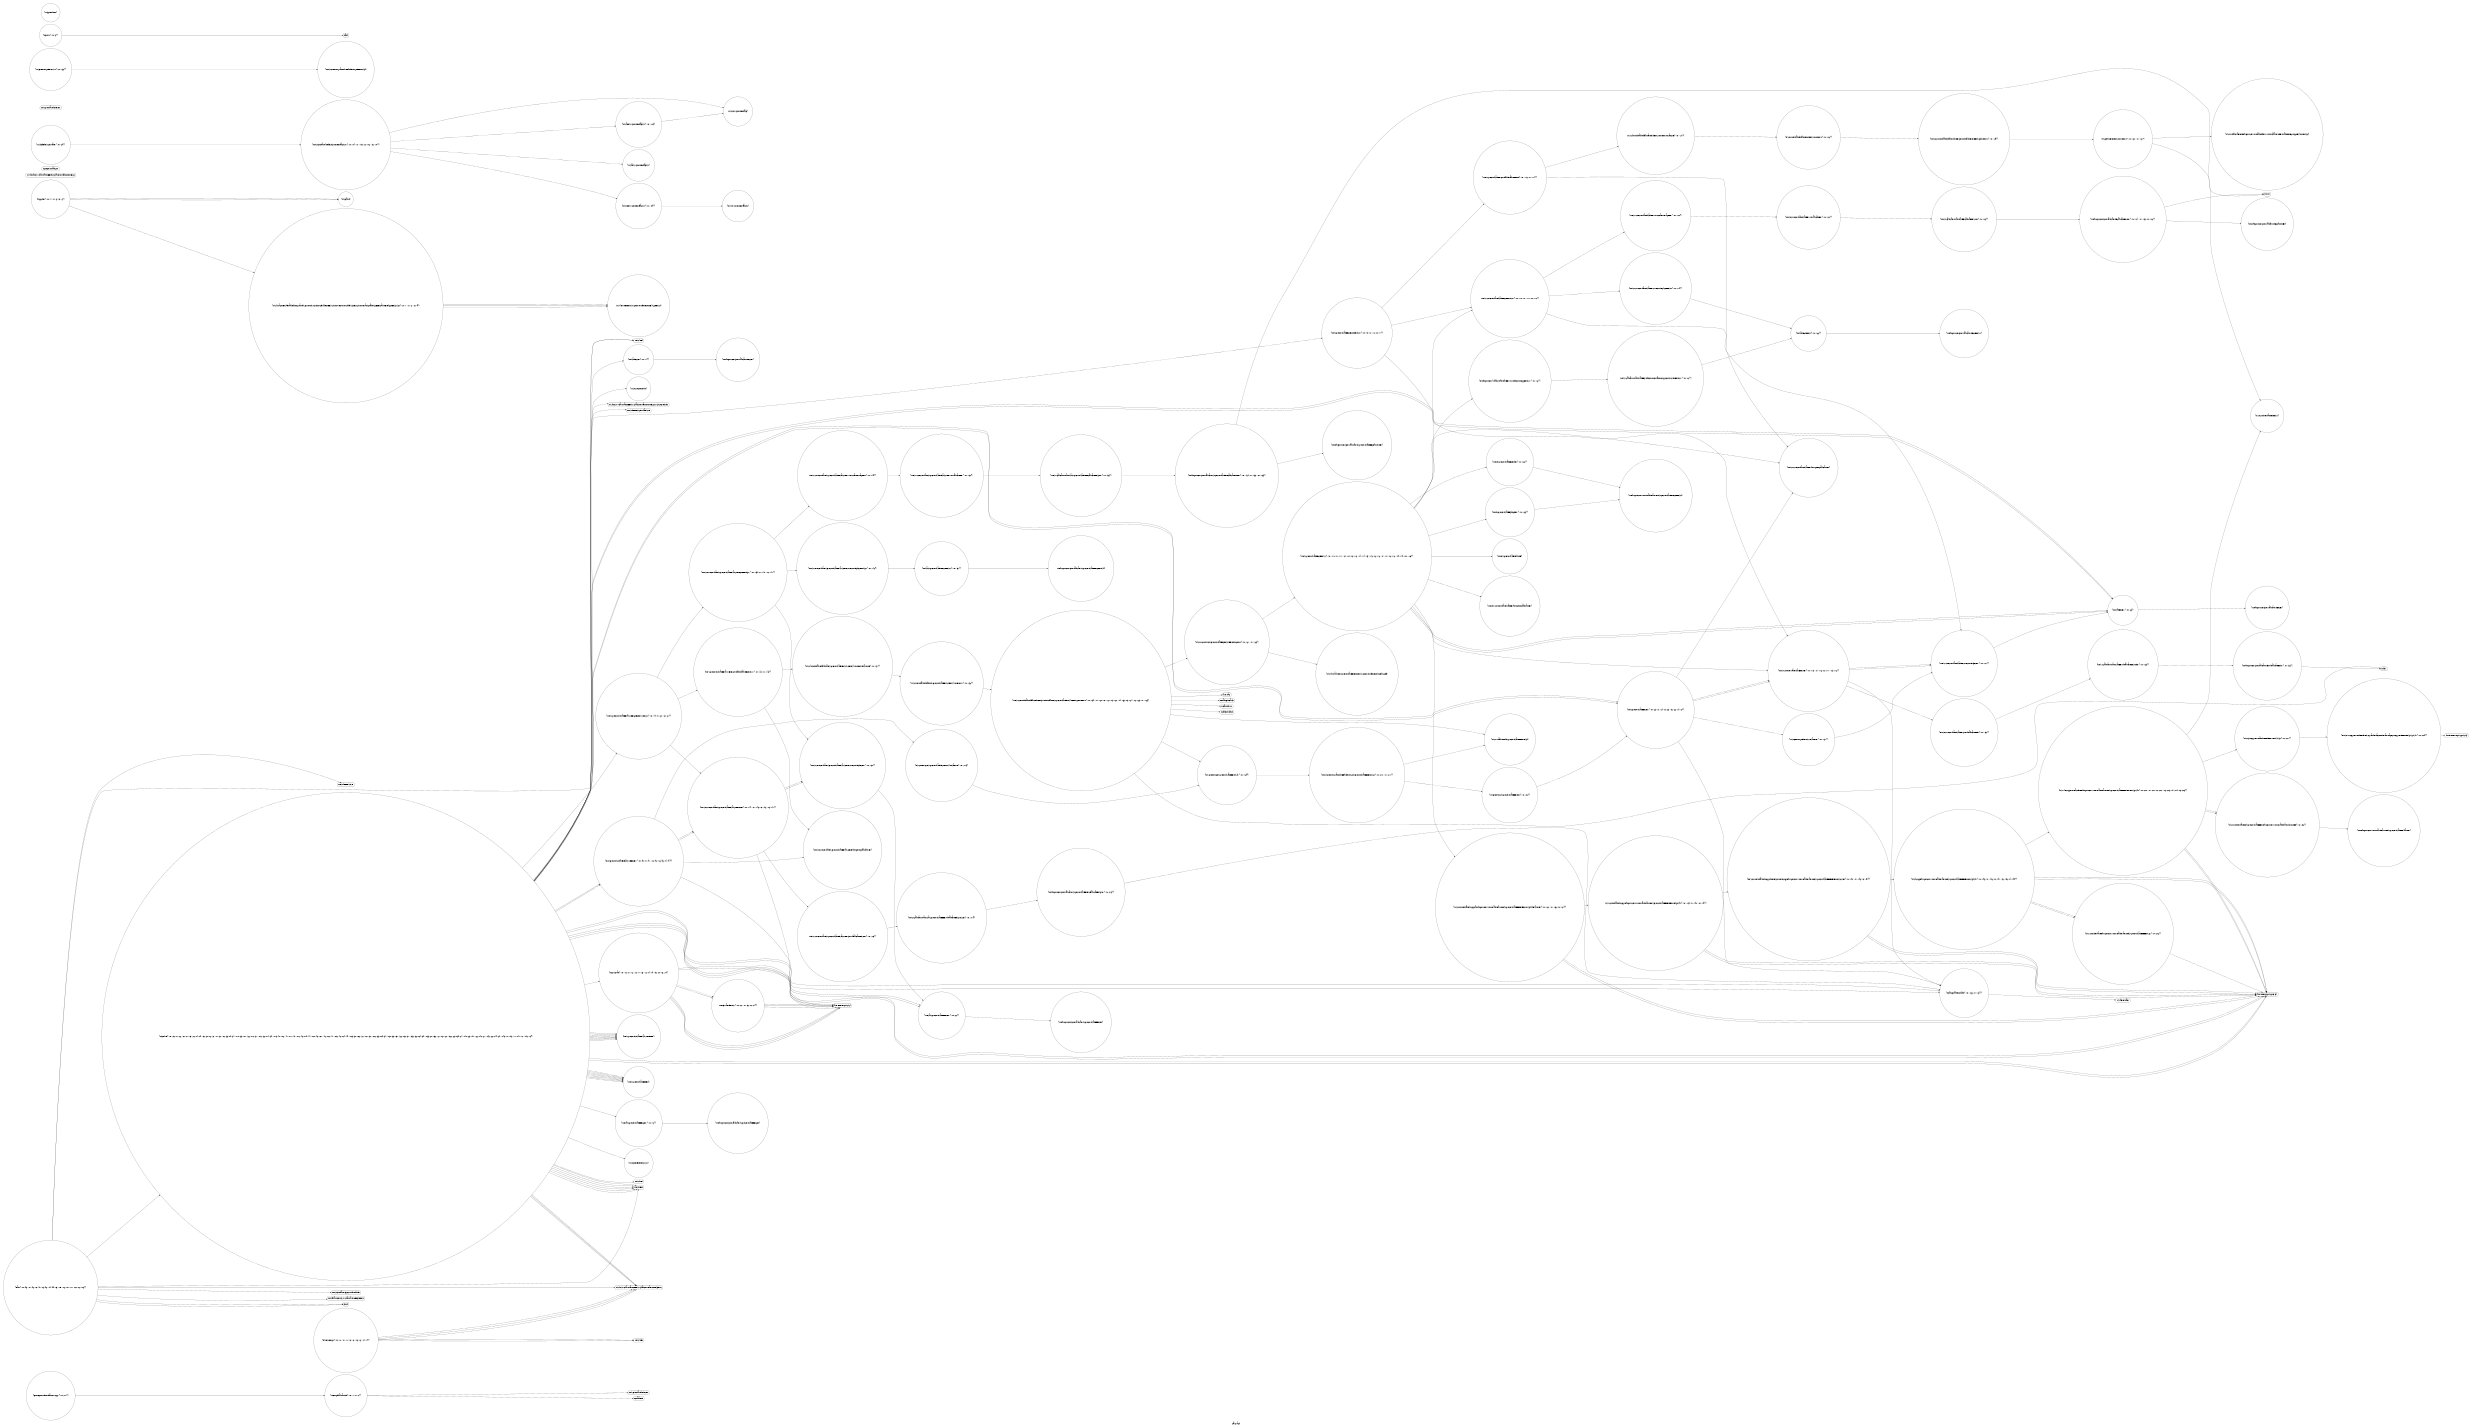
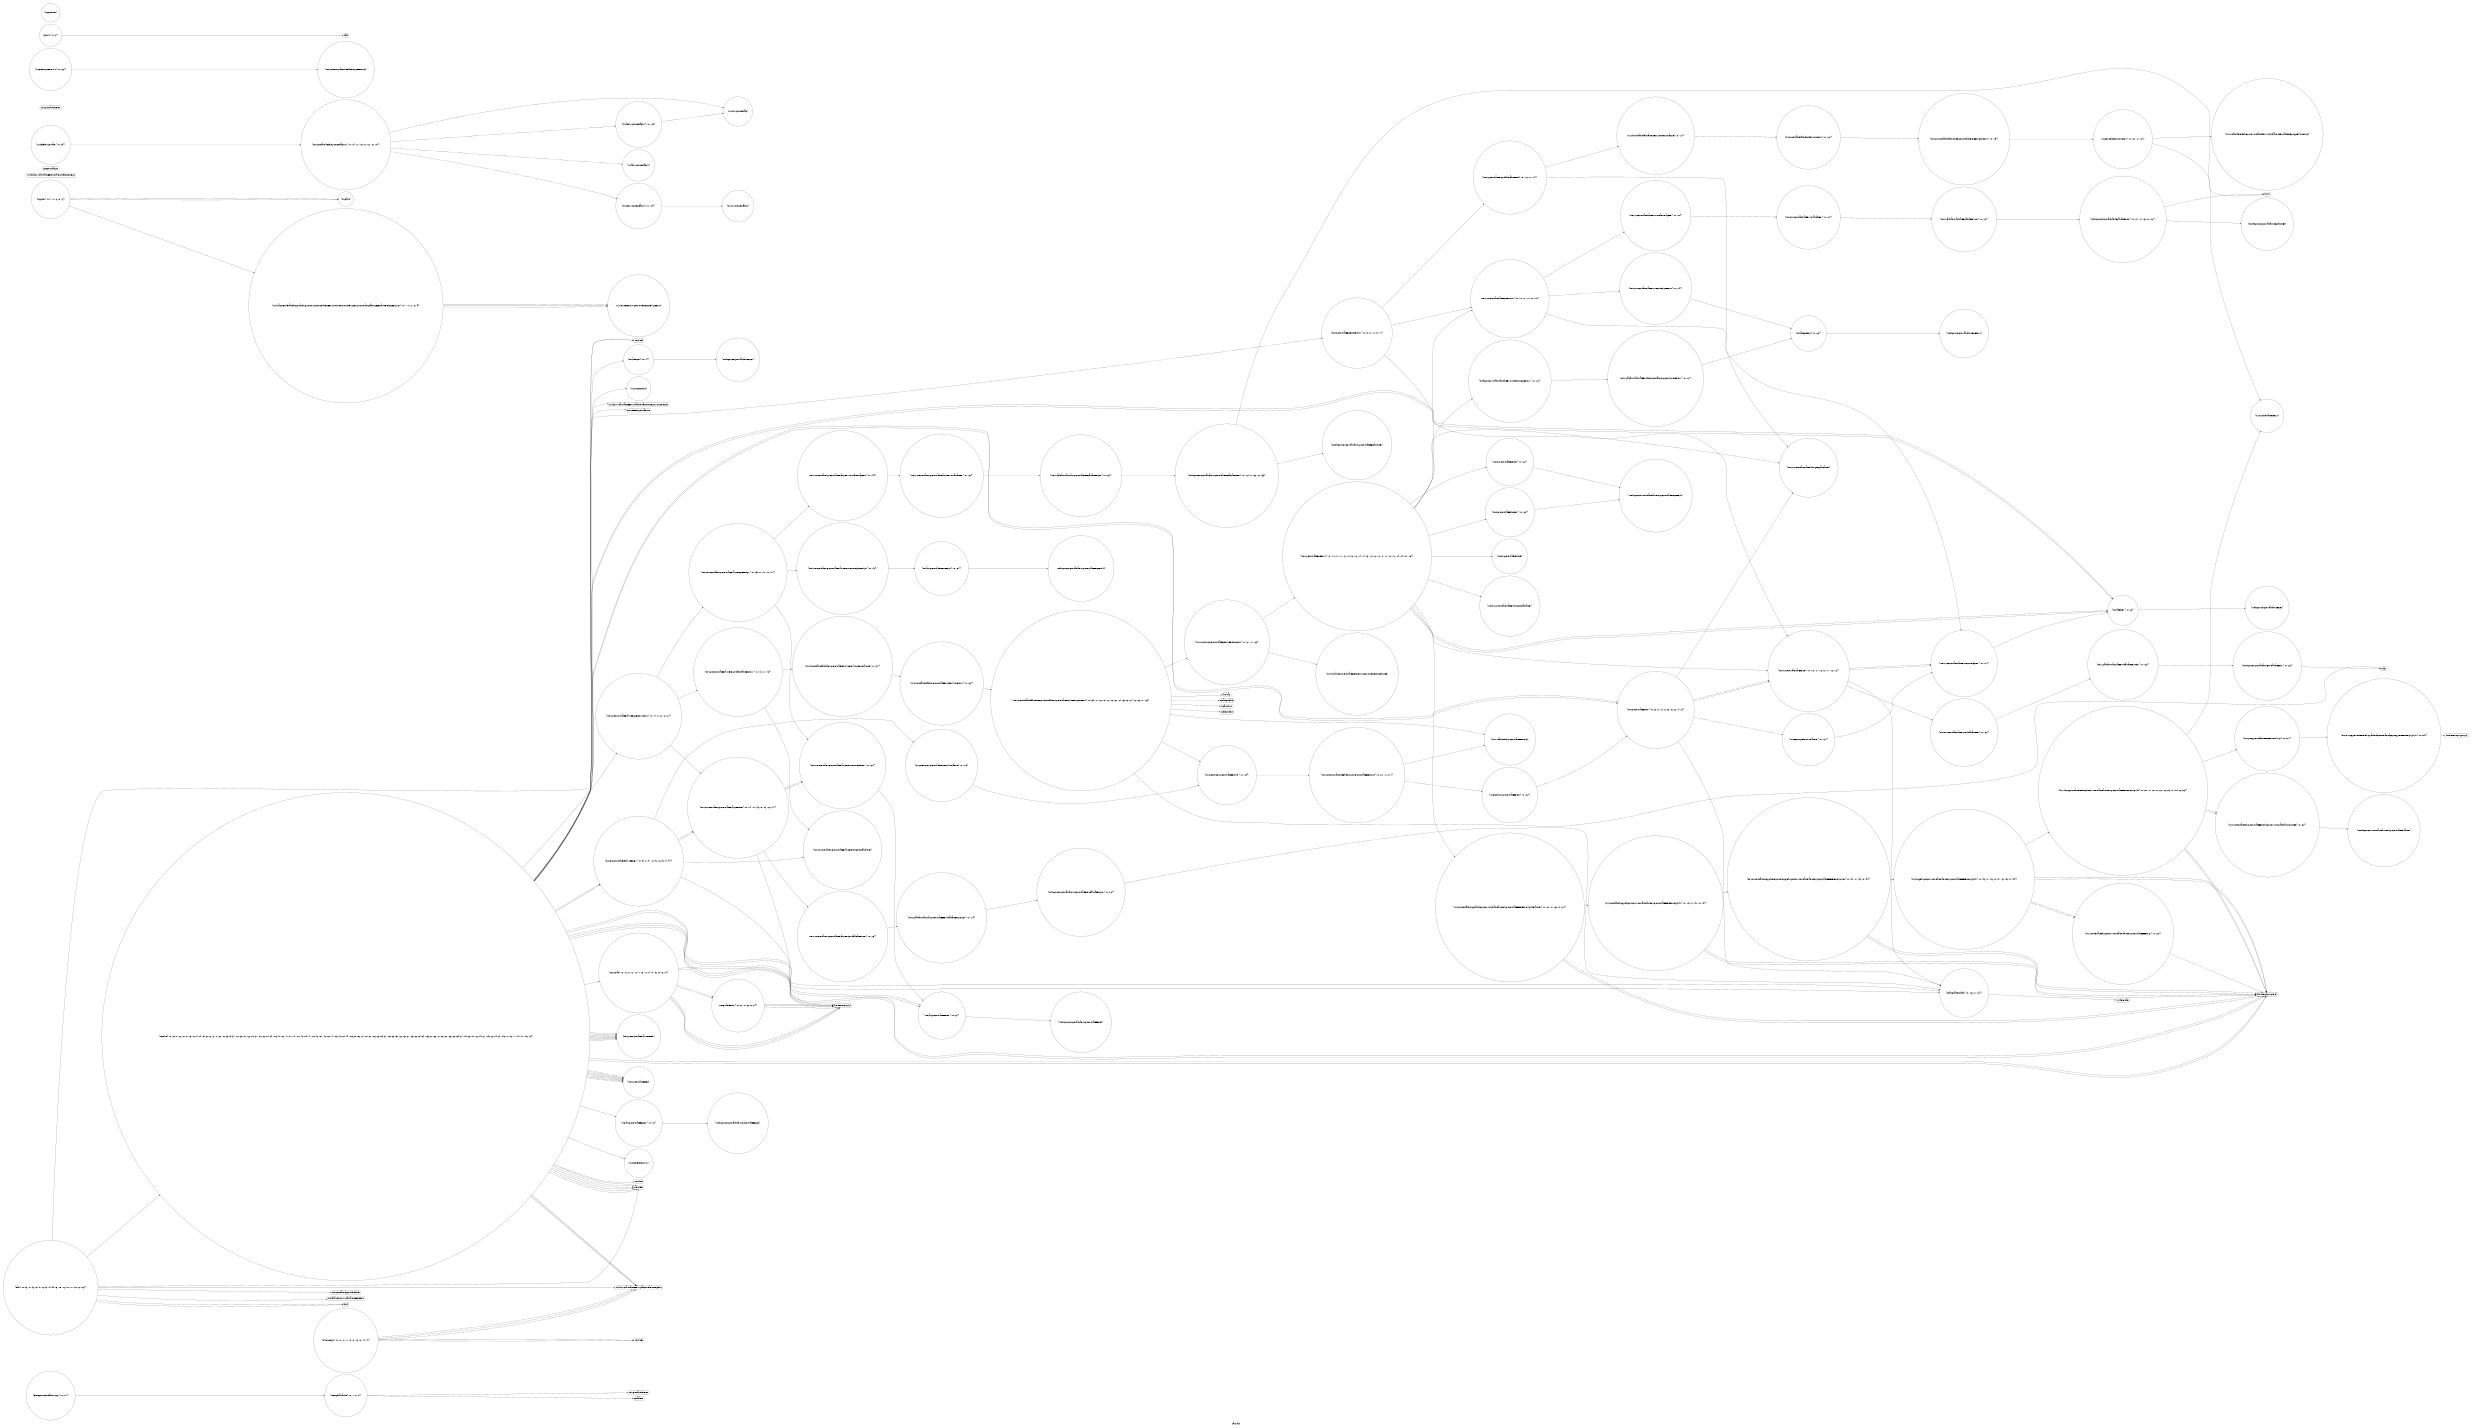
(346, 785) -> none
